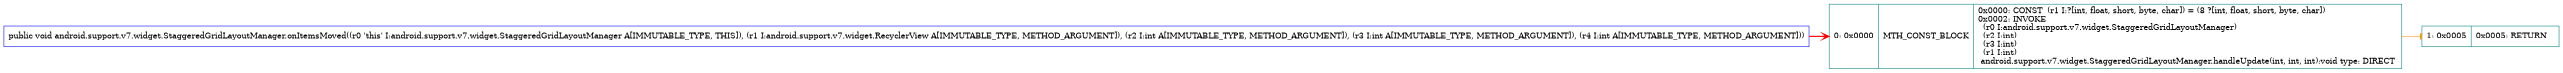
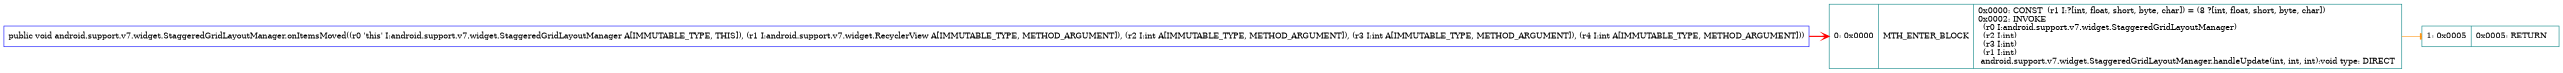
(1926, 36) -> (1926, 36)
